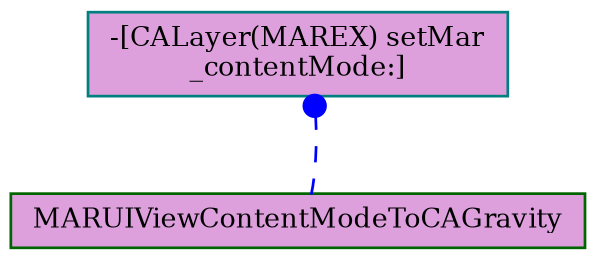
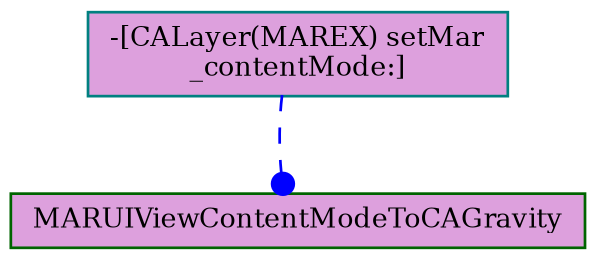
(316, 156) -> (280, 134)
